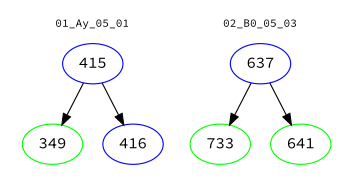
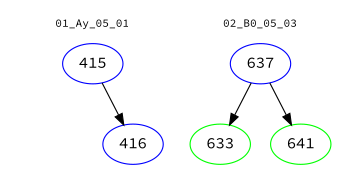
(53, 144) -> none
(220, 144) -> (220, 144)
